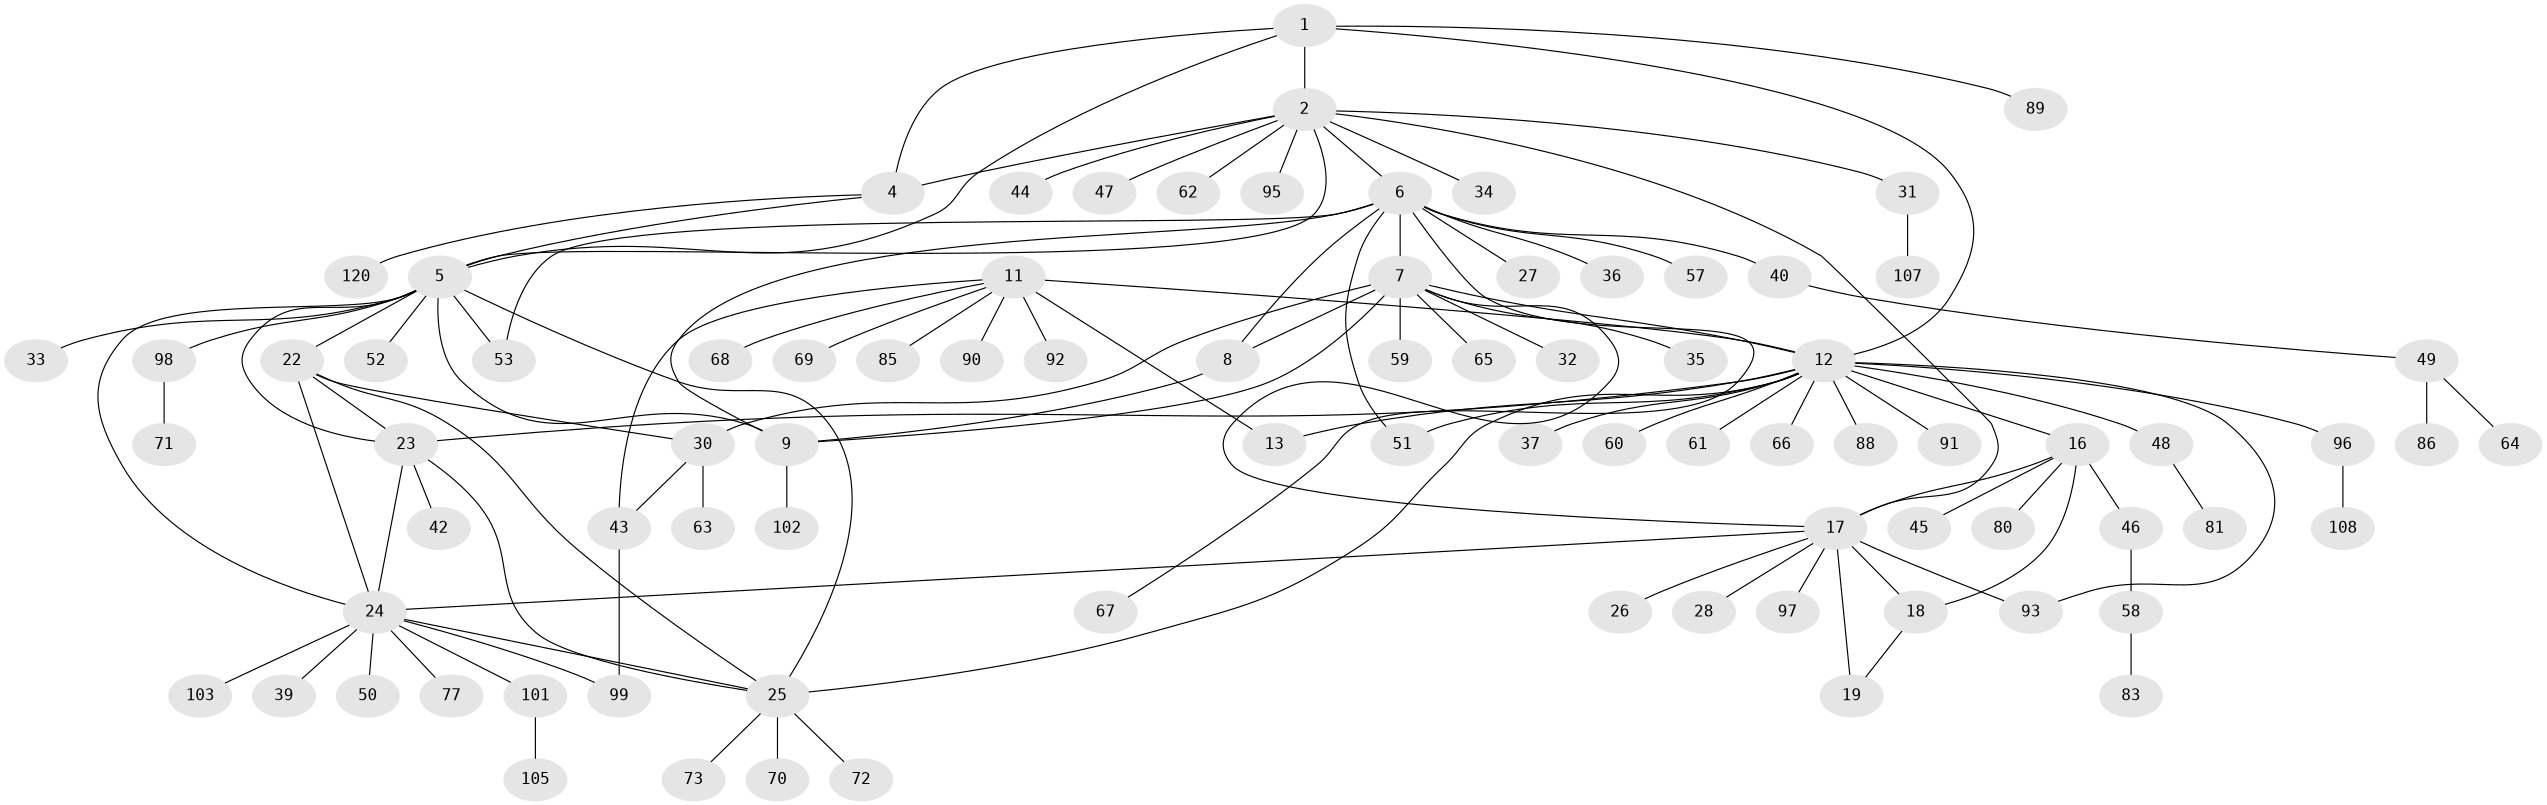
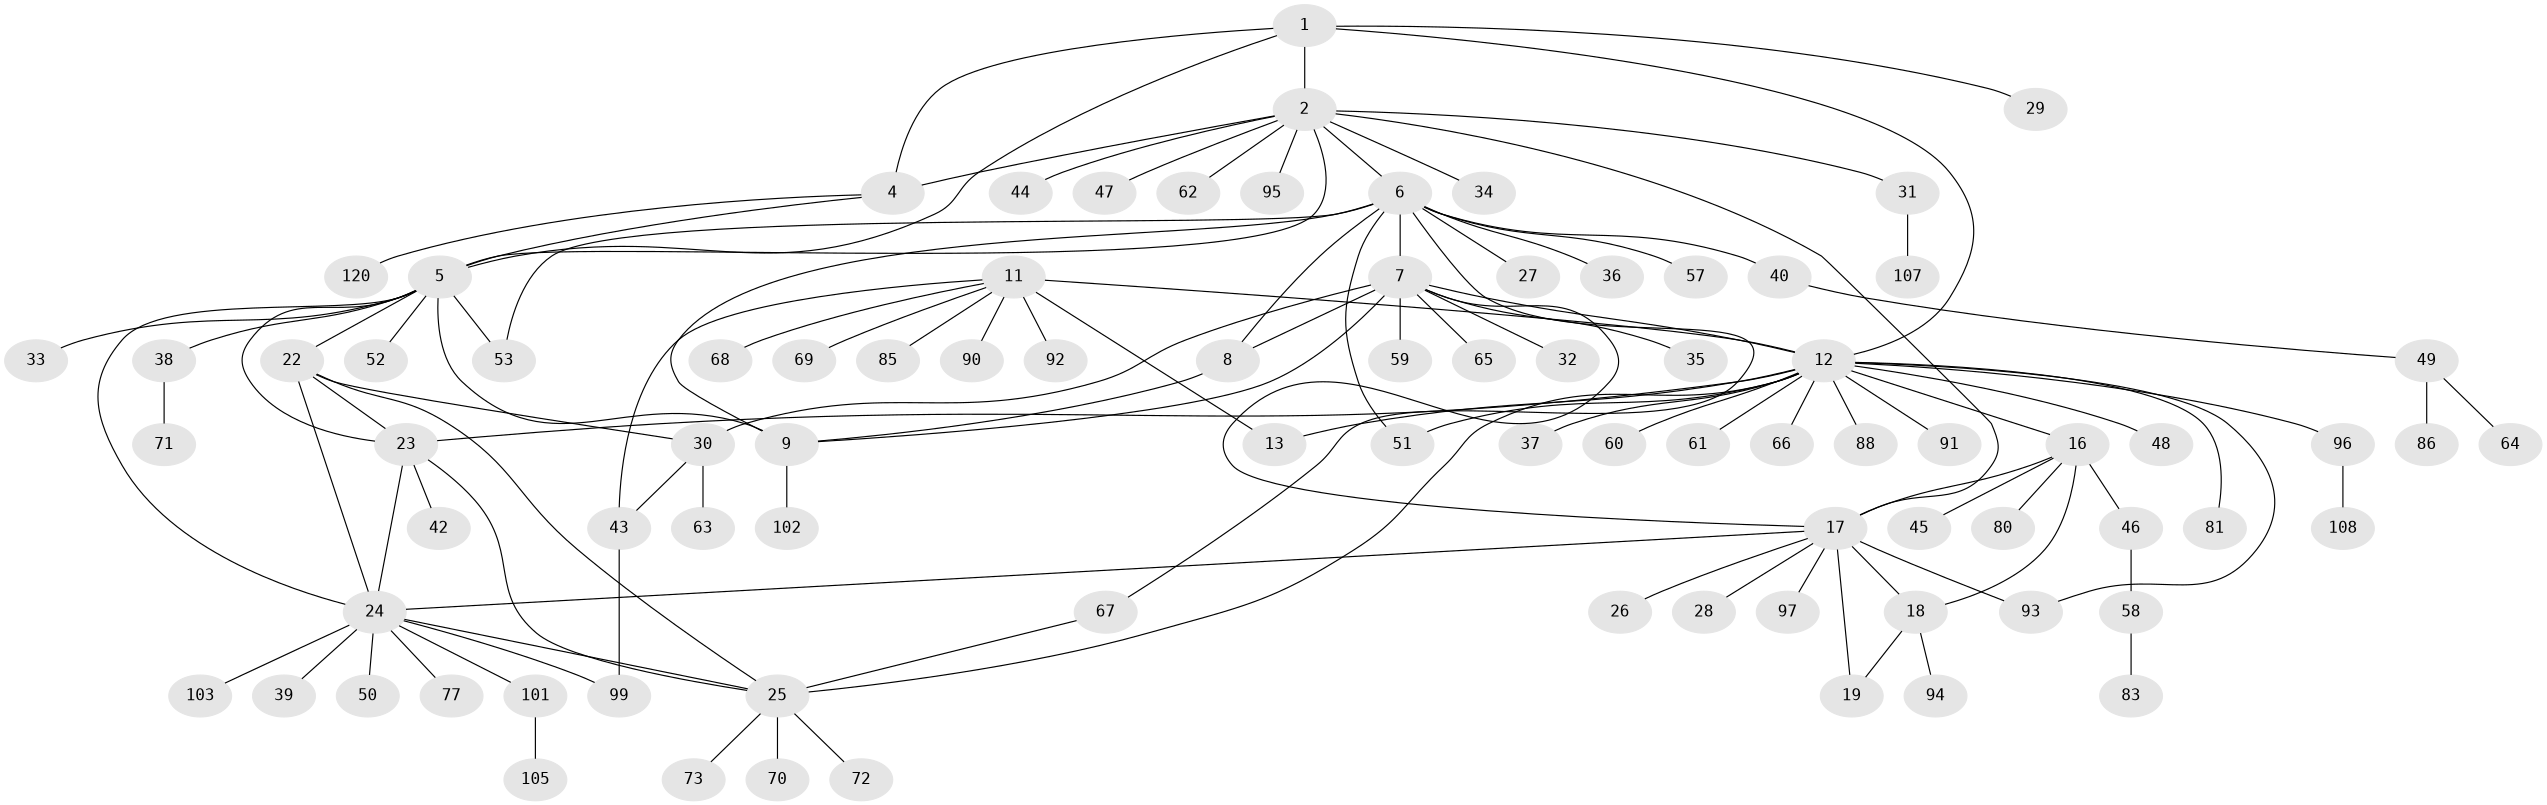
(2036, 109) -> (2036, 109)
(164, 361) -> (164, 361)
(777, 392) -> (942, 654)
(2188, 487) -> (2184, 411)
none -> (1936, 696)
